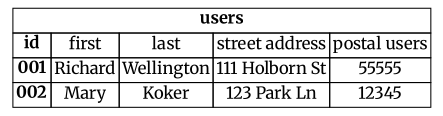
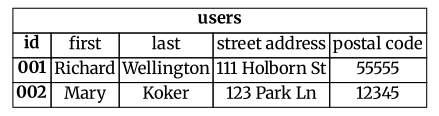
(380, 44) -> (378, 44)
